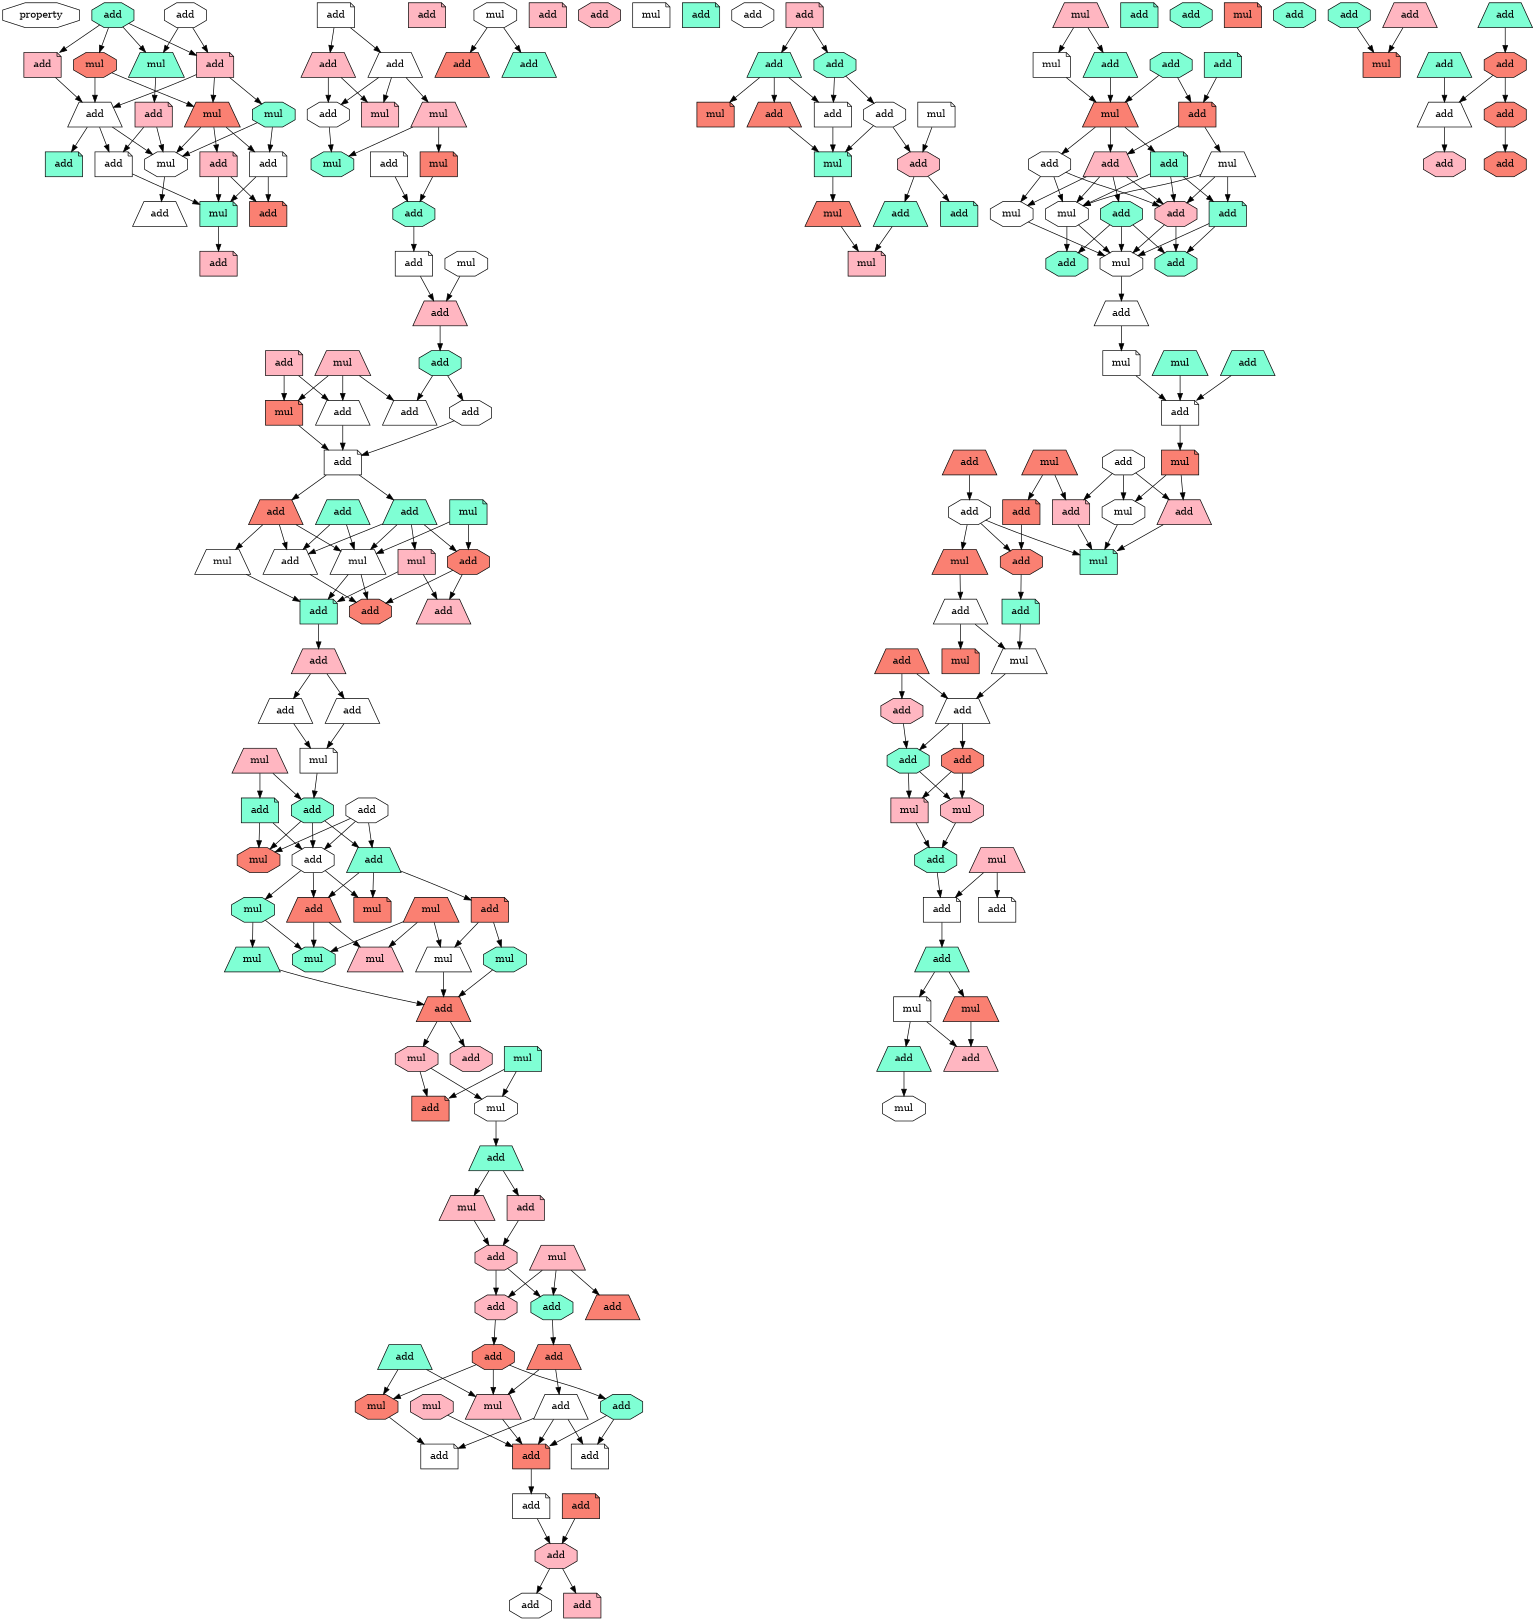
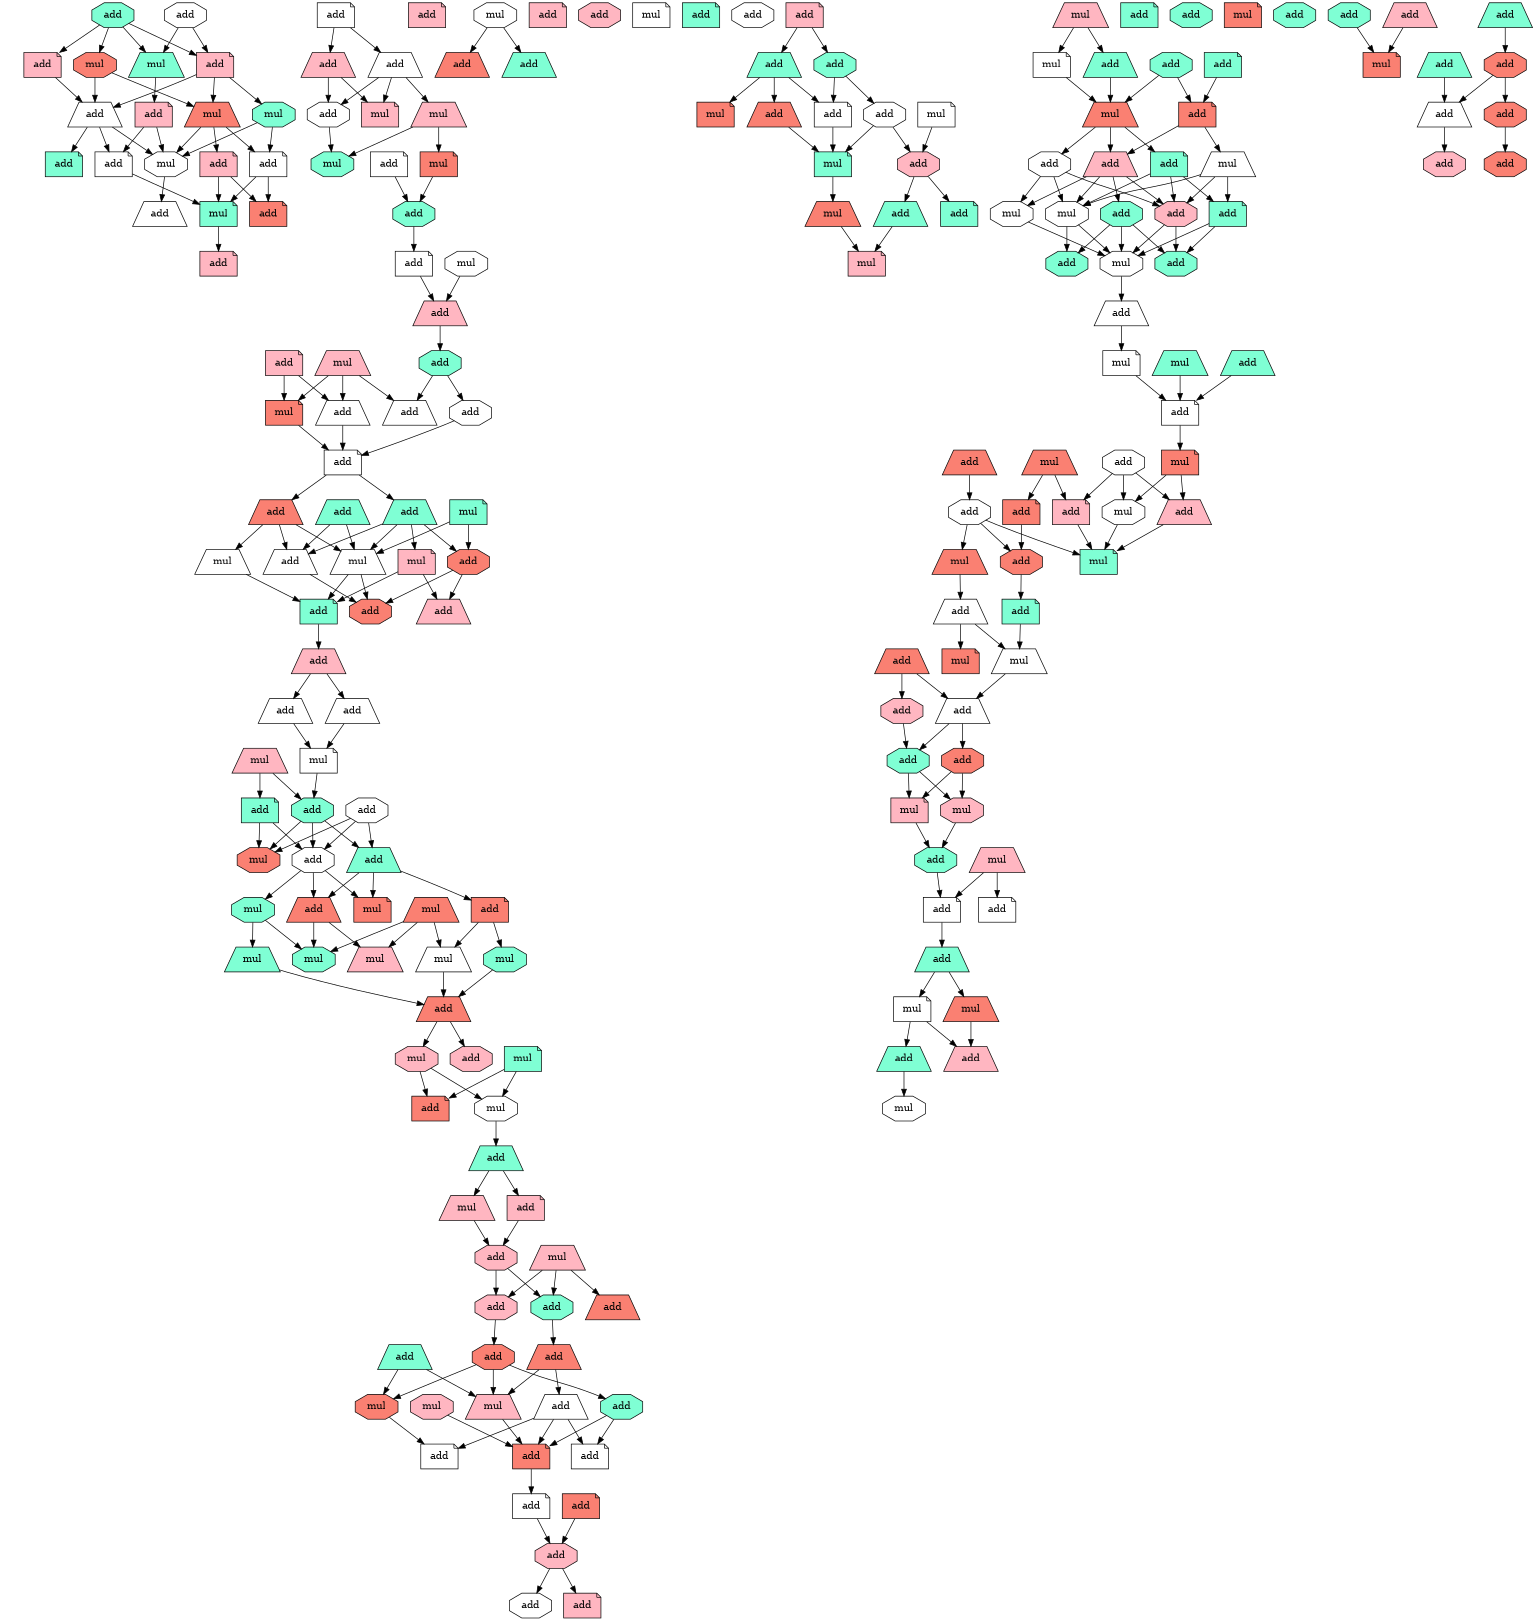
(41, 15) -> none
